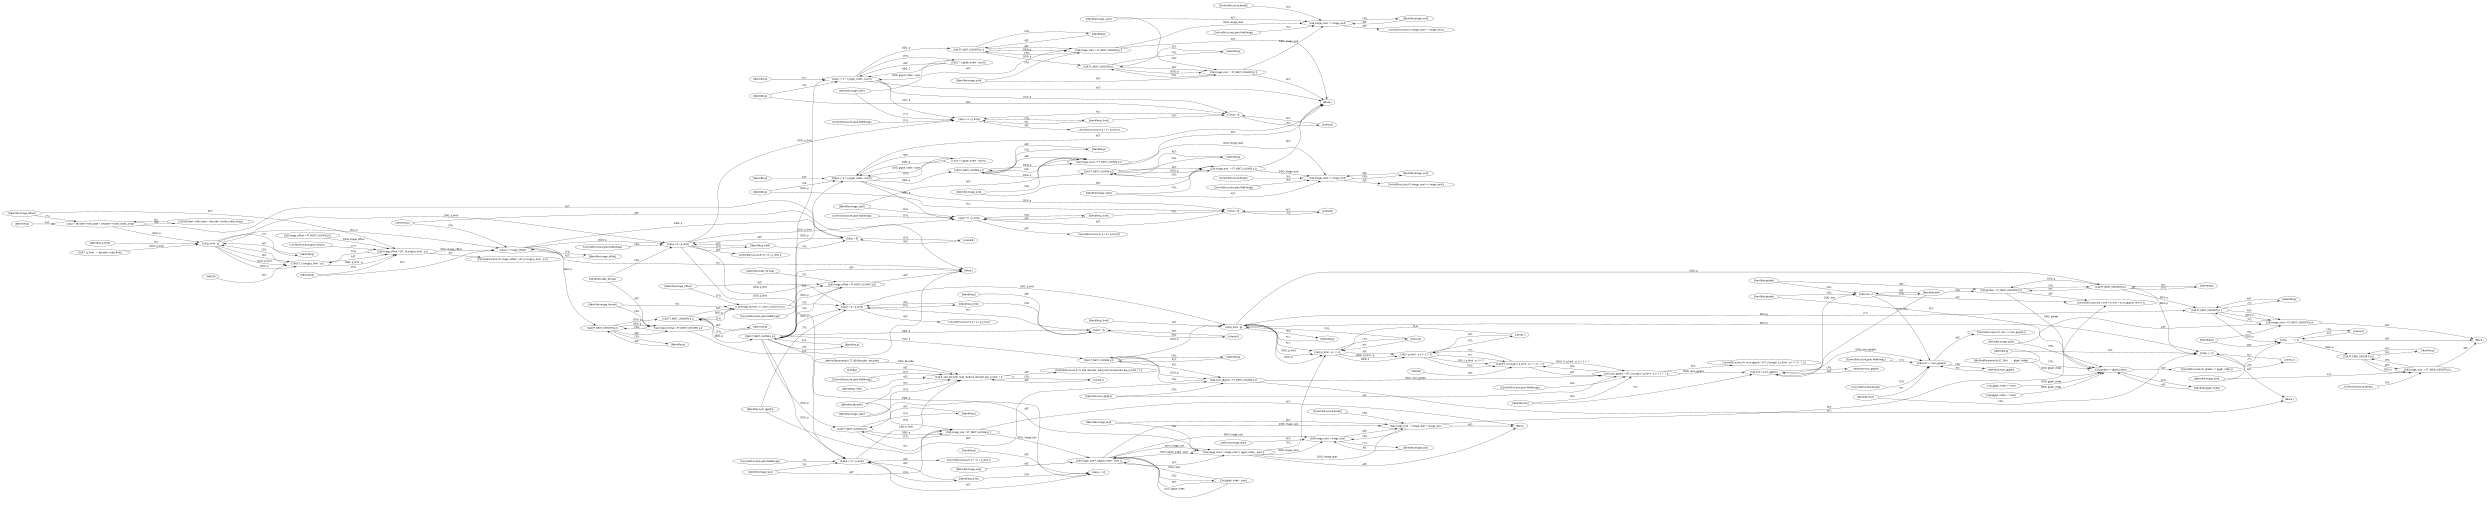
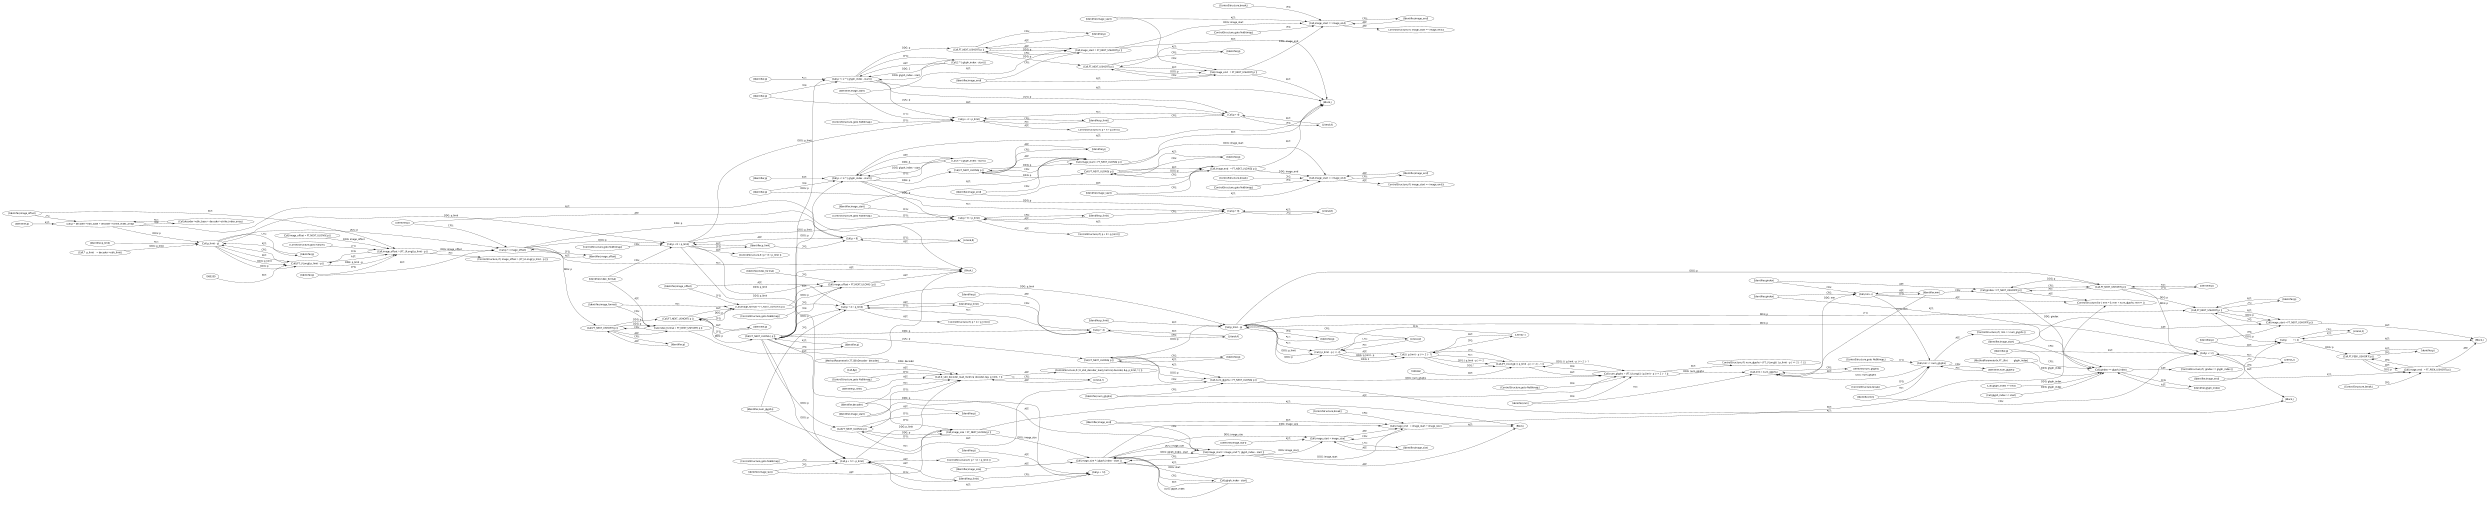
(1849, 352) -> (1853, 379)
(1301, 416) -> (1173, 459)
